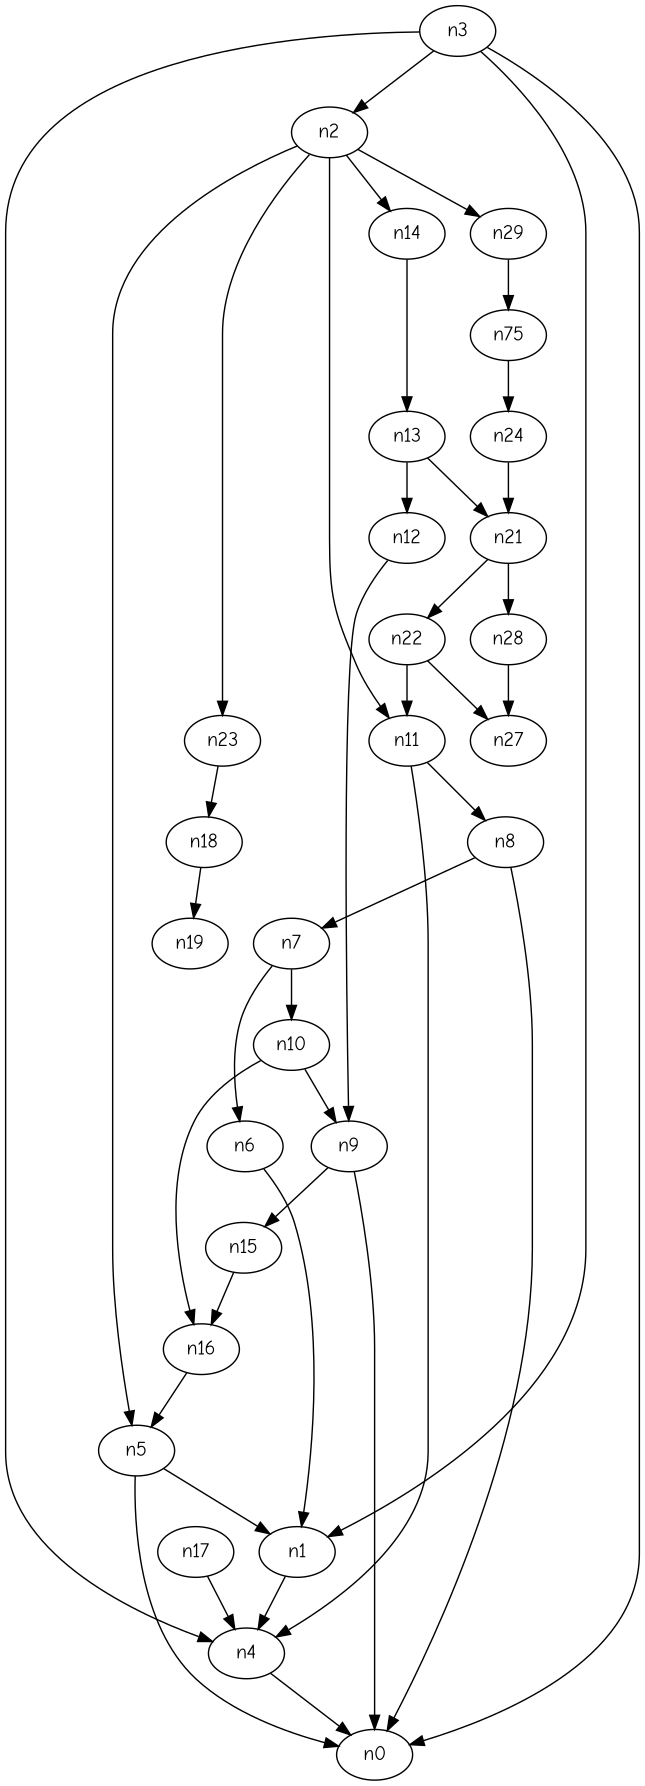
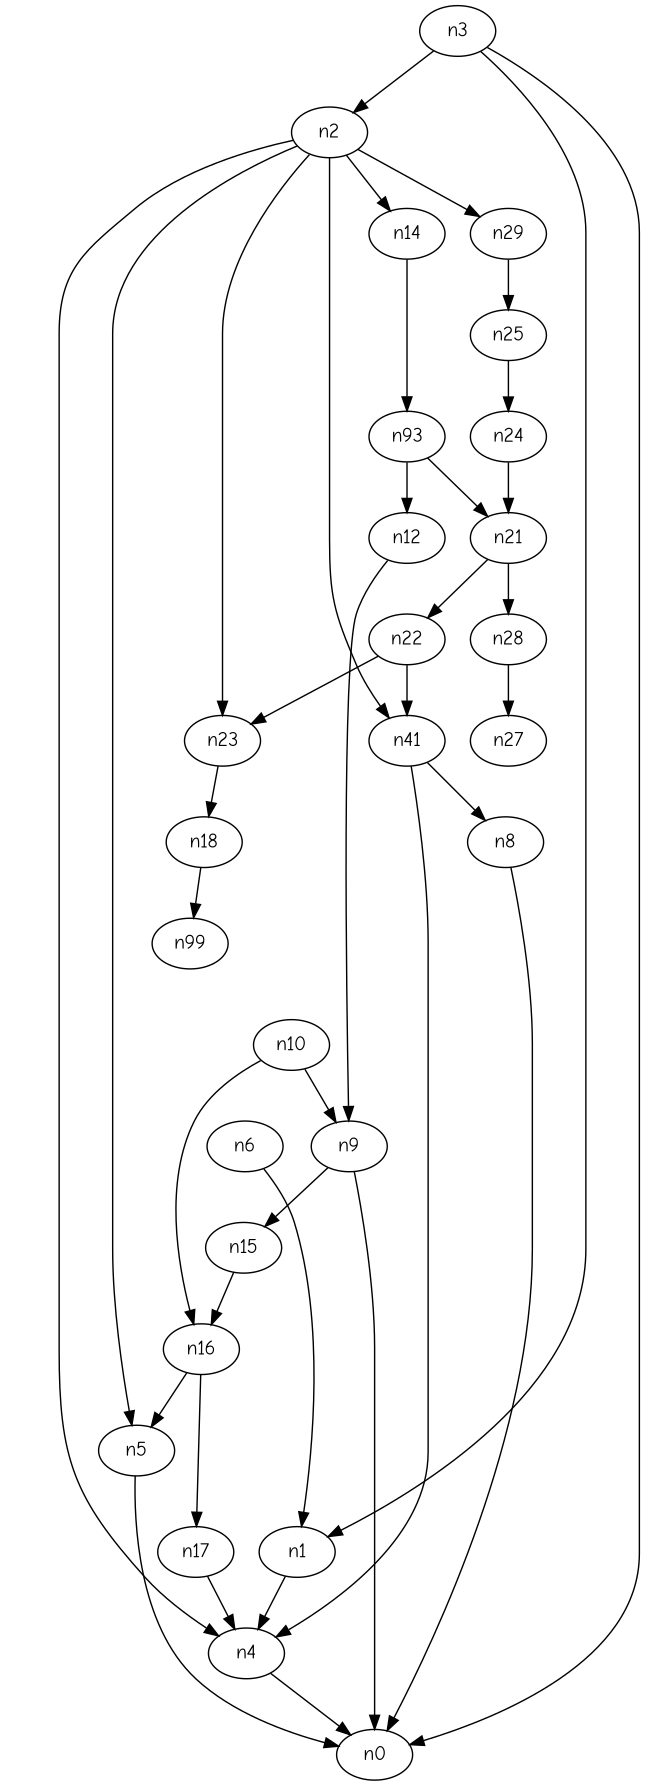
(508, 335) -> (508, 335)
(407, 437) -> (407, 437)
(452, 685) -> (321, 687)
(6, 732) -> (59, 844)
(407, 741) -> (407, 741)
(190, 944) -> (190, 944)
(292, 944) -> none
none -> (199, 1443)
(211, 1497) -> none
